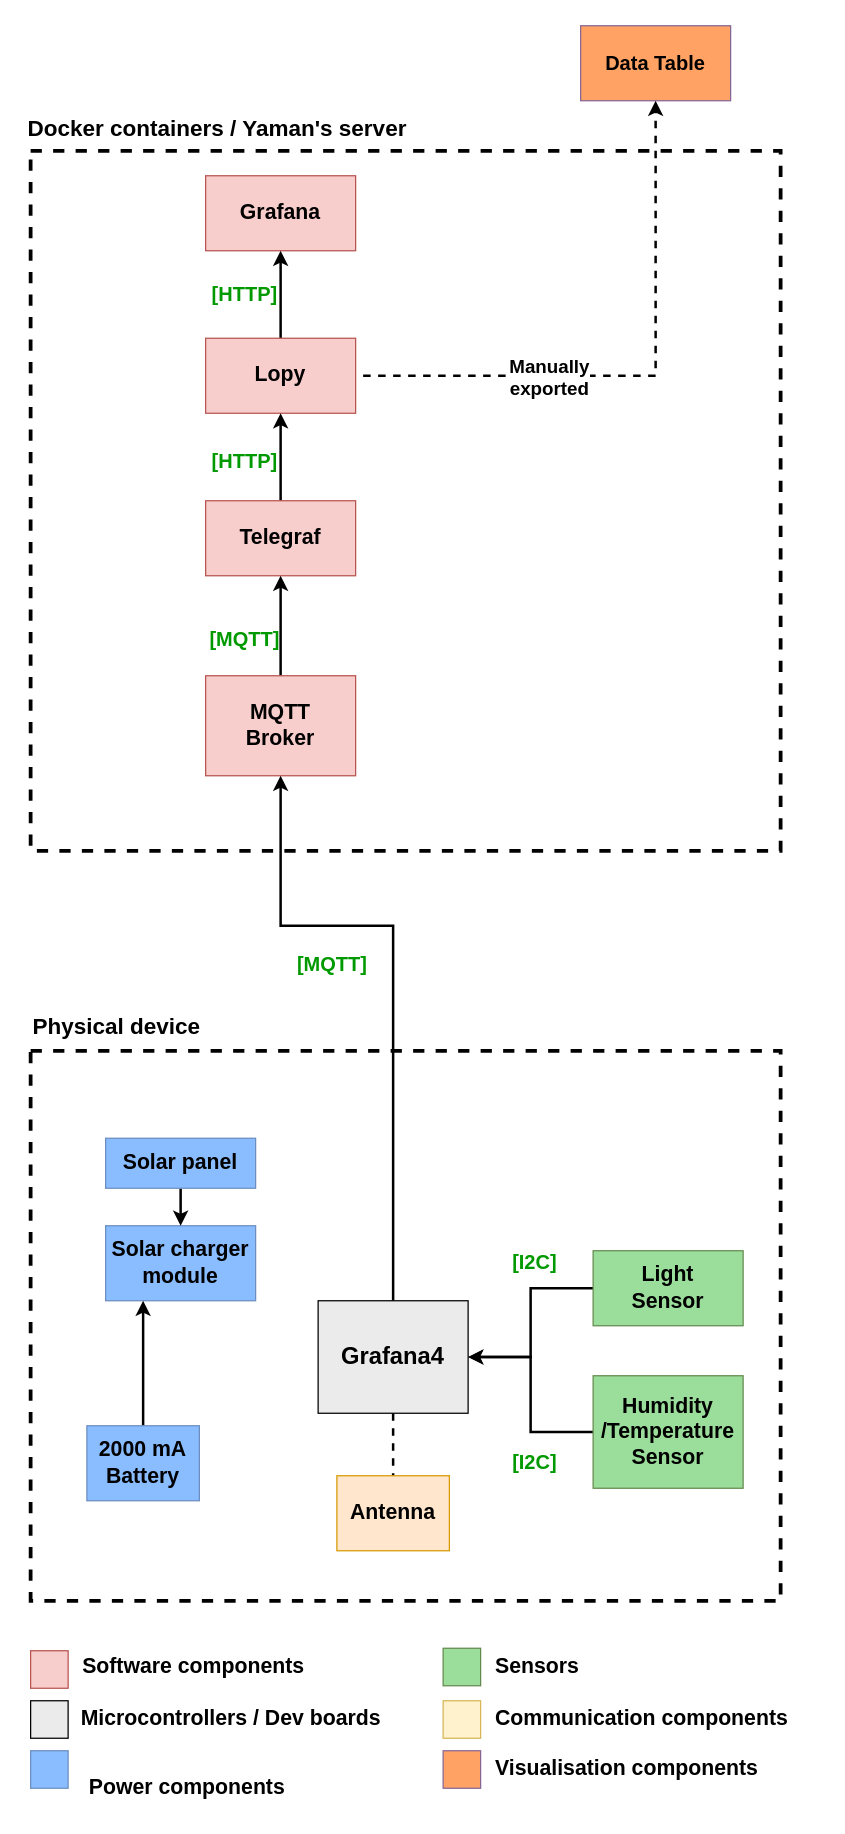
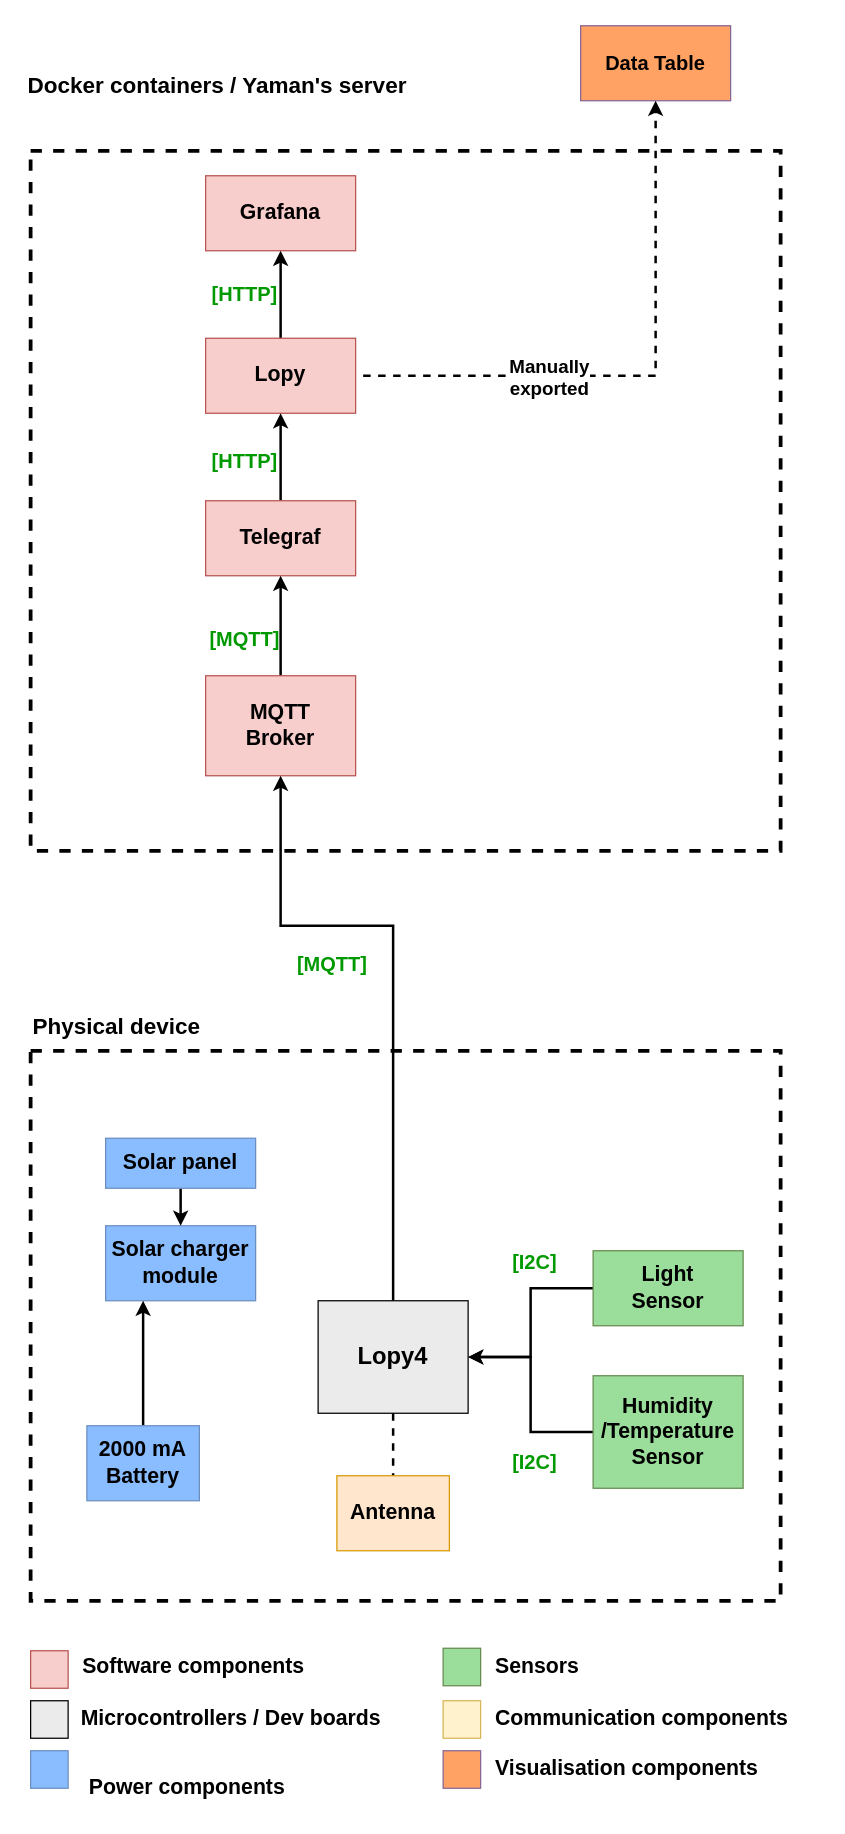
(257, 129) -> (257, 86)
(393, 1357) -> (393, 1357)
